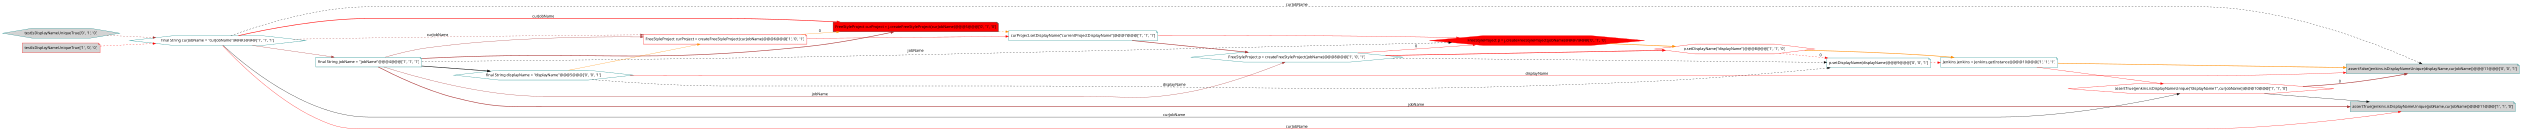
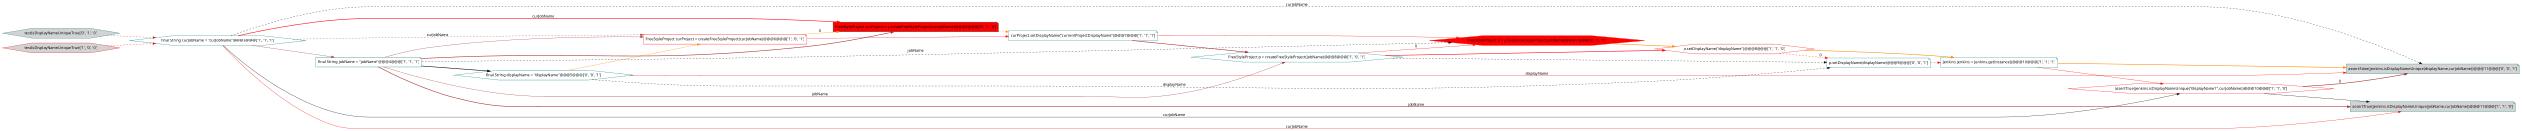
(61, 48) -> (61, 48)
